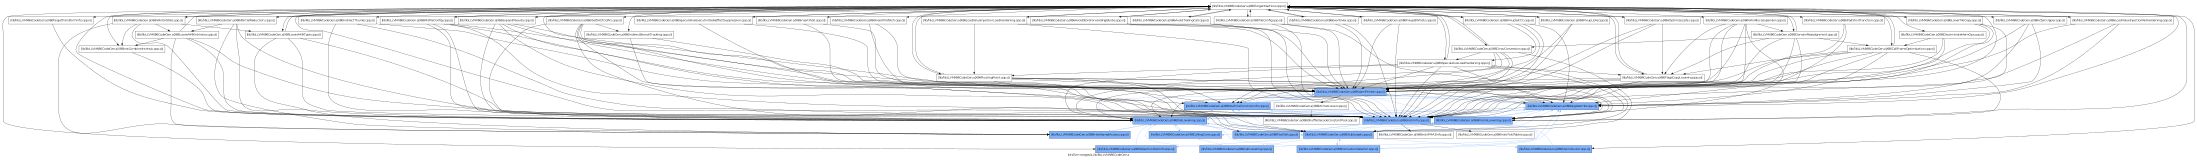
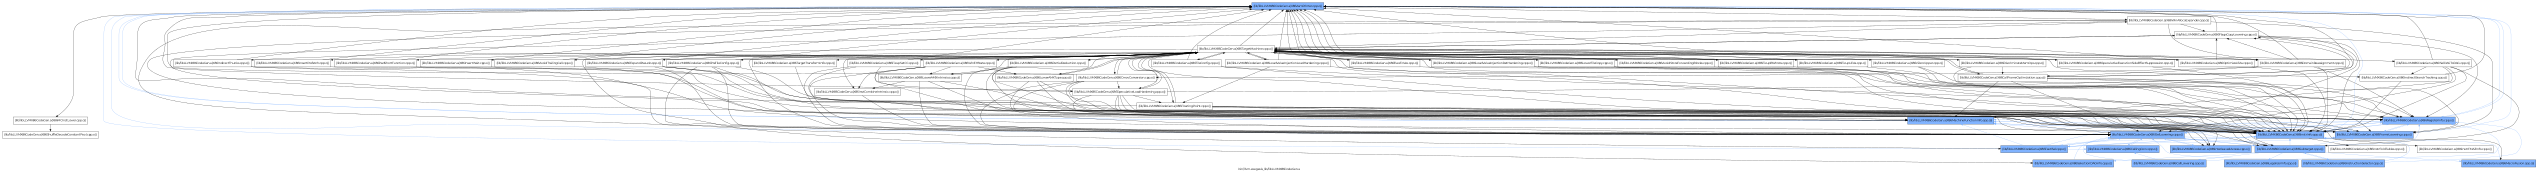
(1584, 86) -> (1724, 13)
none -> (2261, 163)
